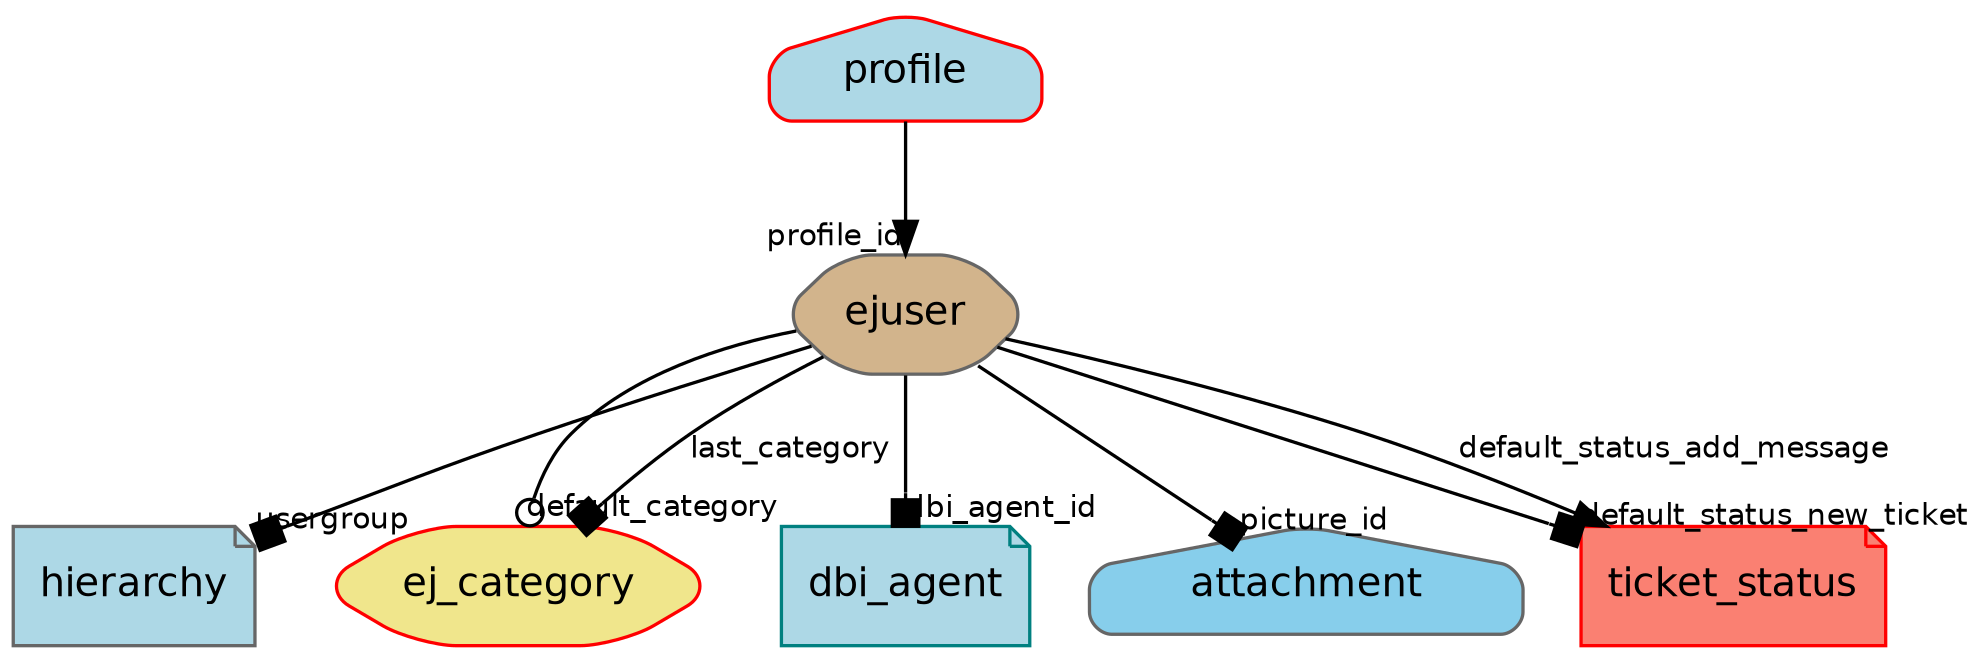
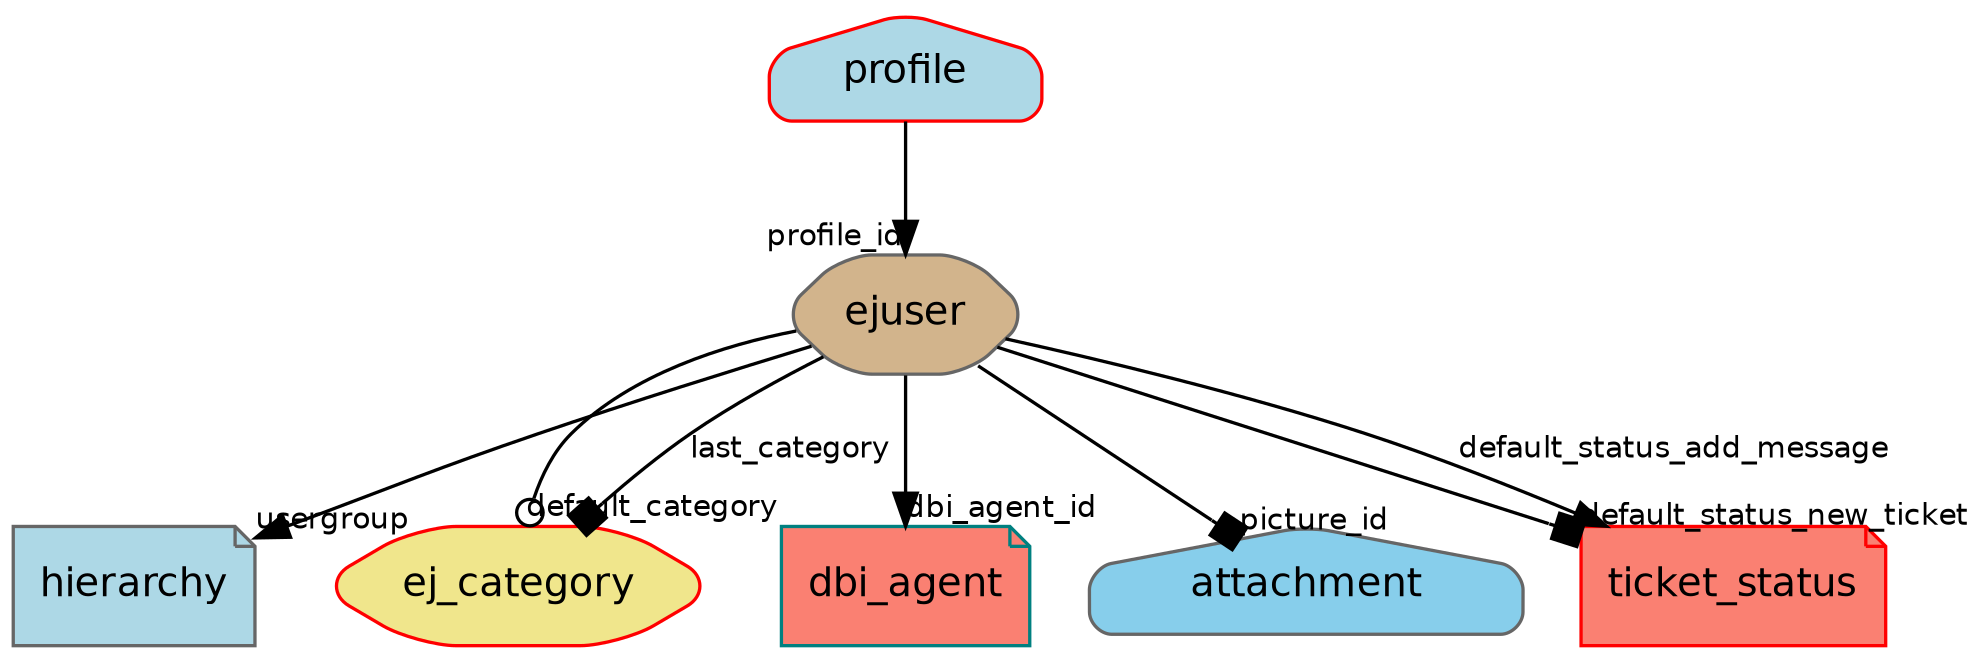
(547, 431) -> (547, 431)
(906, 434) -> (906, 434)
(906, 586) -> (906, 586)
